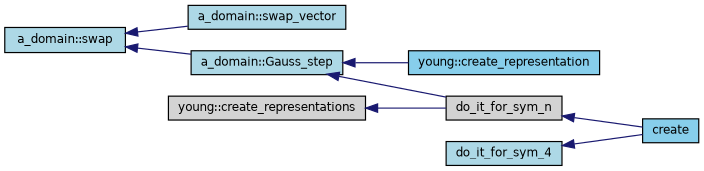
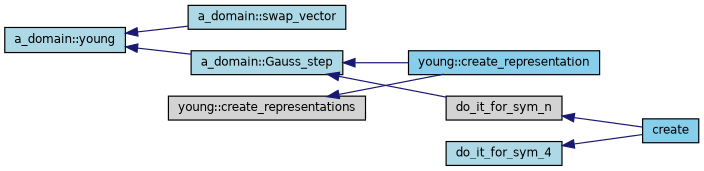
(65, 40) -> (65, 40)
(412, 108) -> (405, 82)
